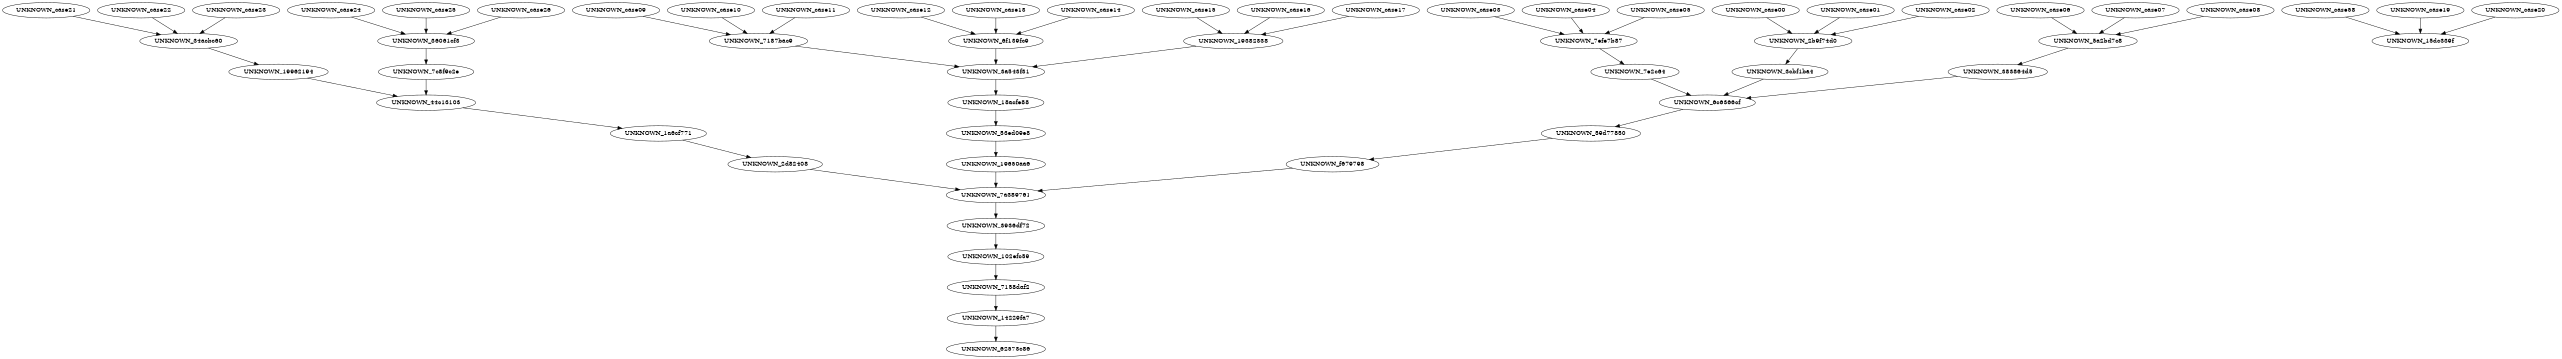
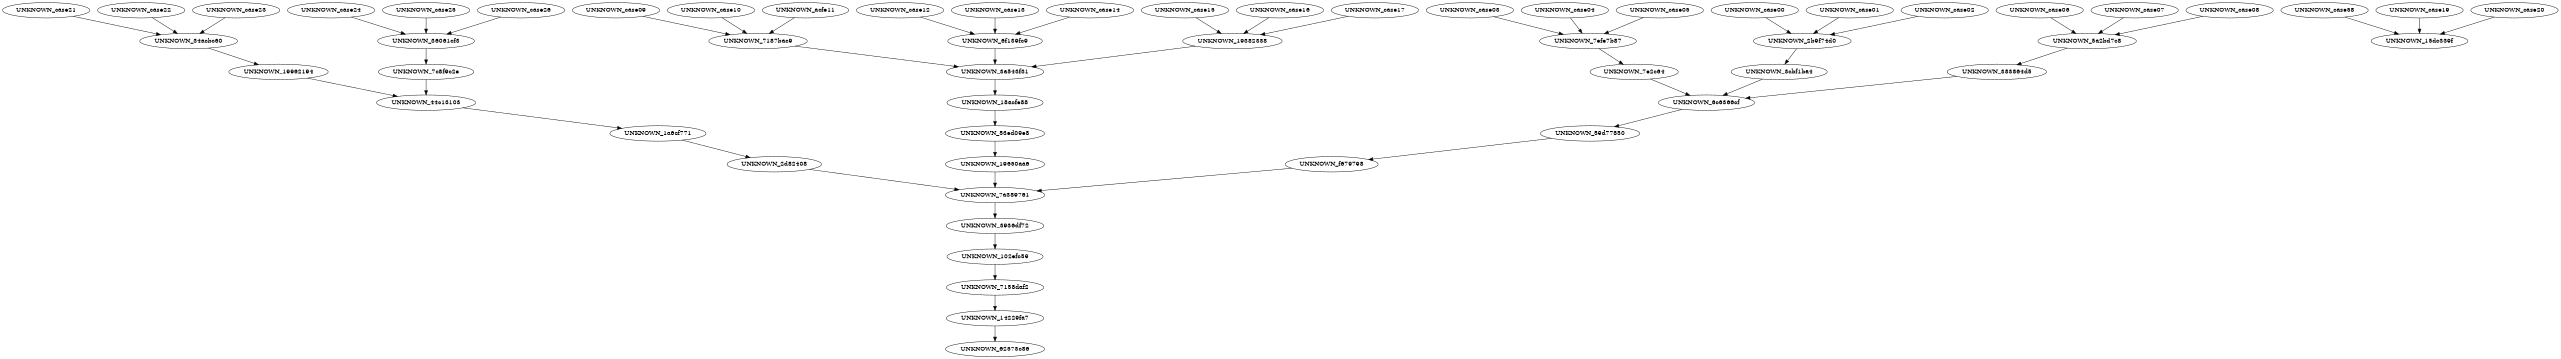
(806, 10) -> (806, 10)
